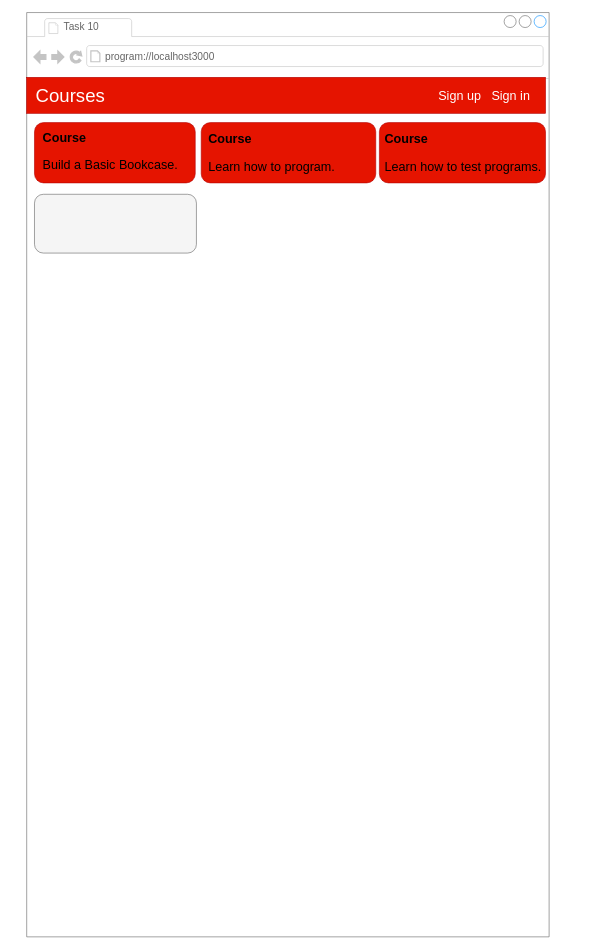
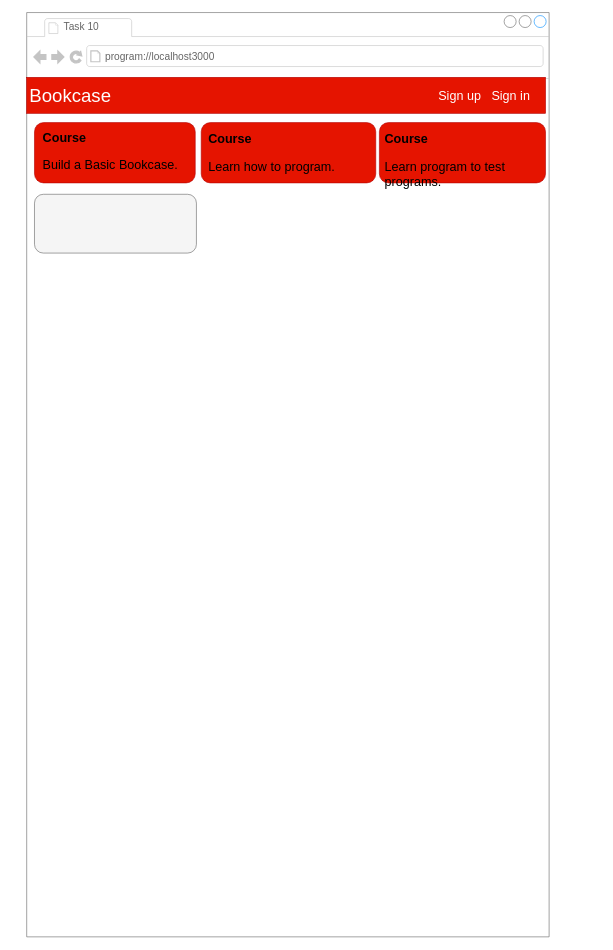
(71, 95) -> (71, 95)
(435, 131) -> (443, 131)
